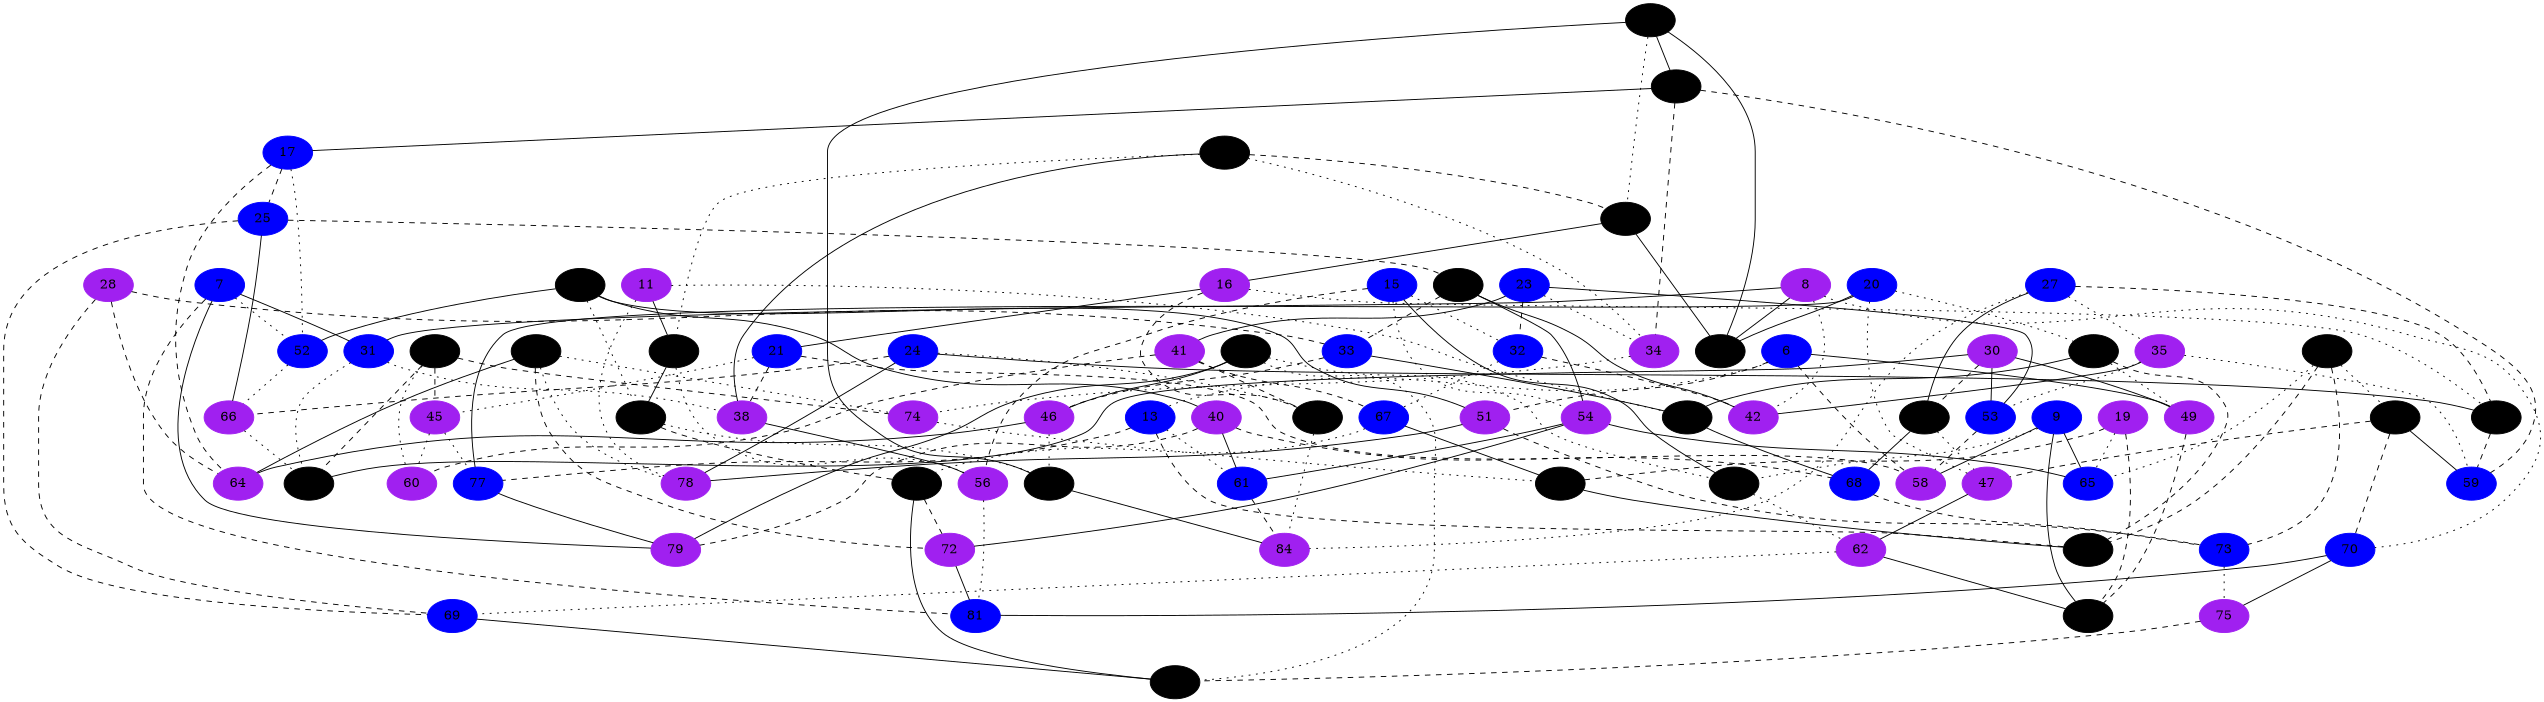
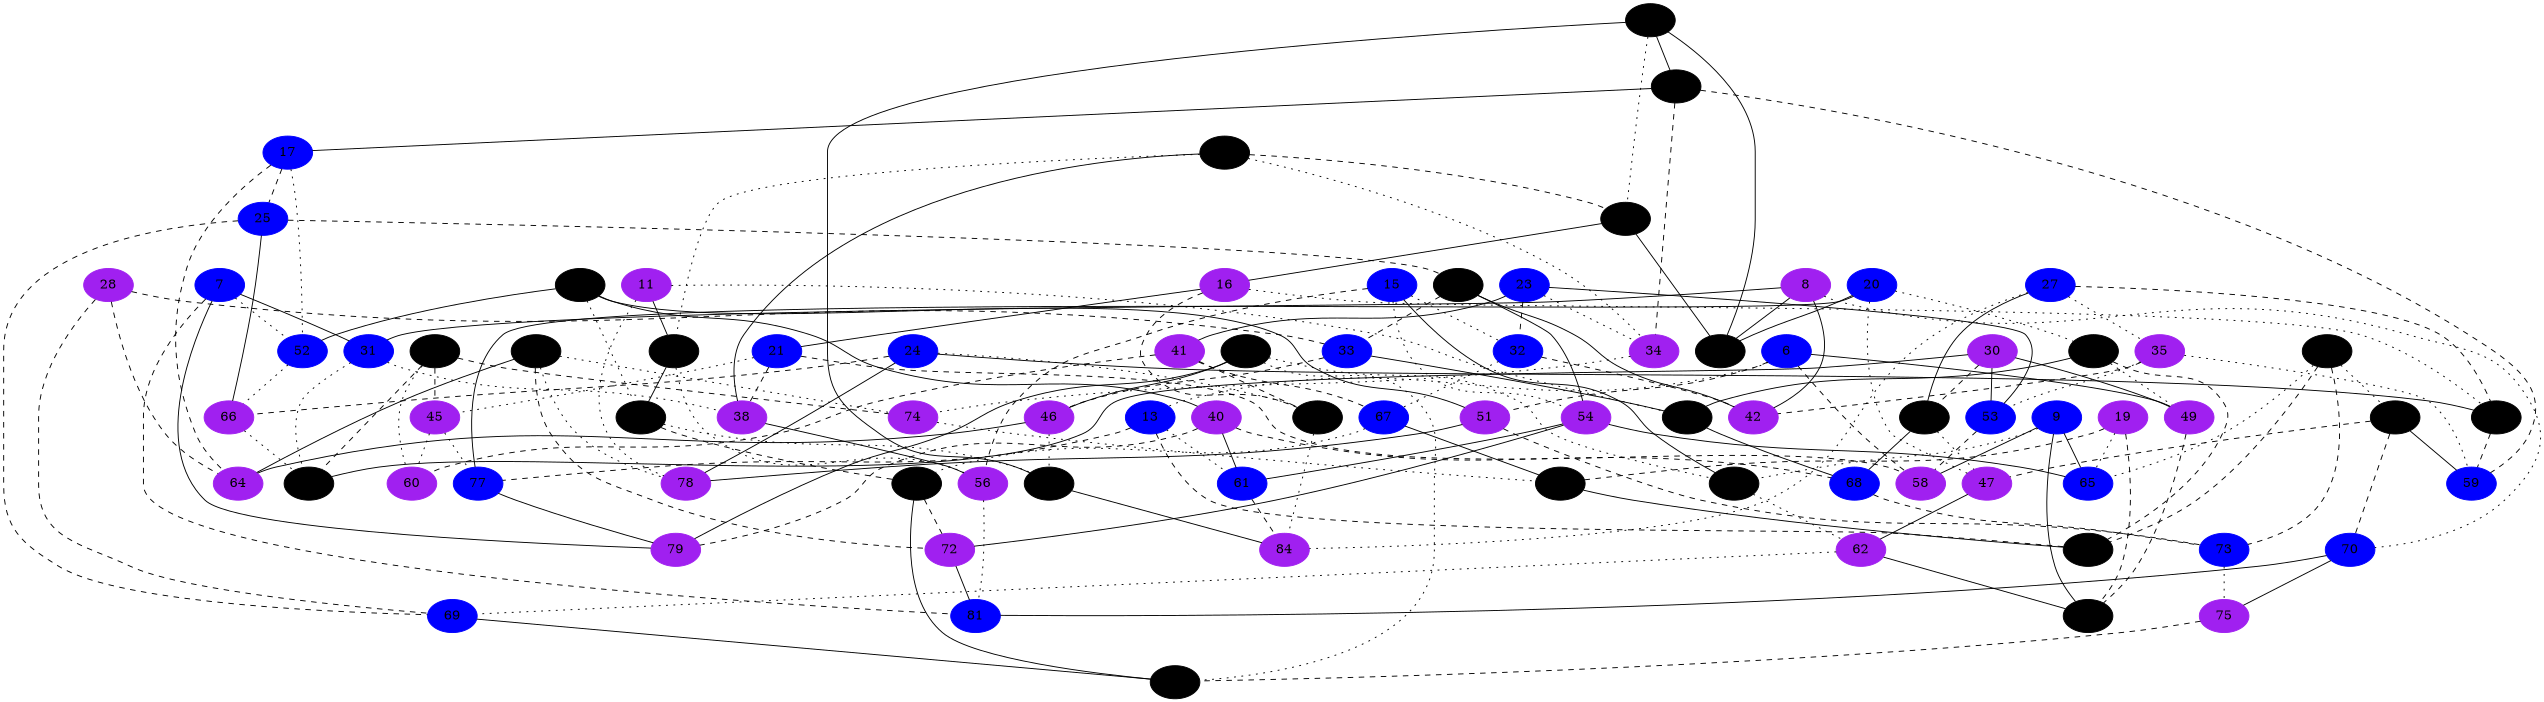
(1822, 361) -> (1822, 361)
(1960, 392) -> (1960, 392)
